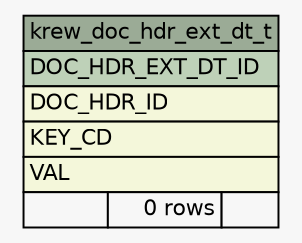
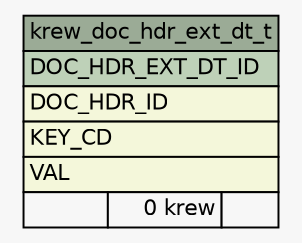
(179, 209) -> (179, 209)
